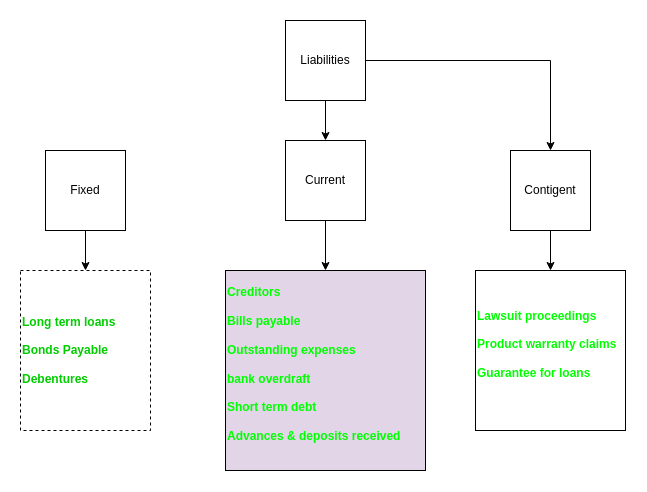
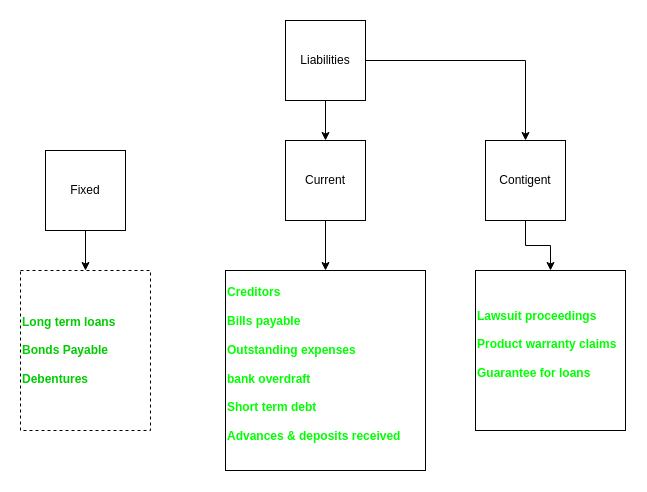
(551, 191) -> (526, 181)
(326, 371) -> (326, 371)
